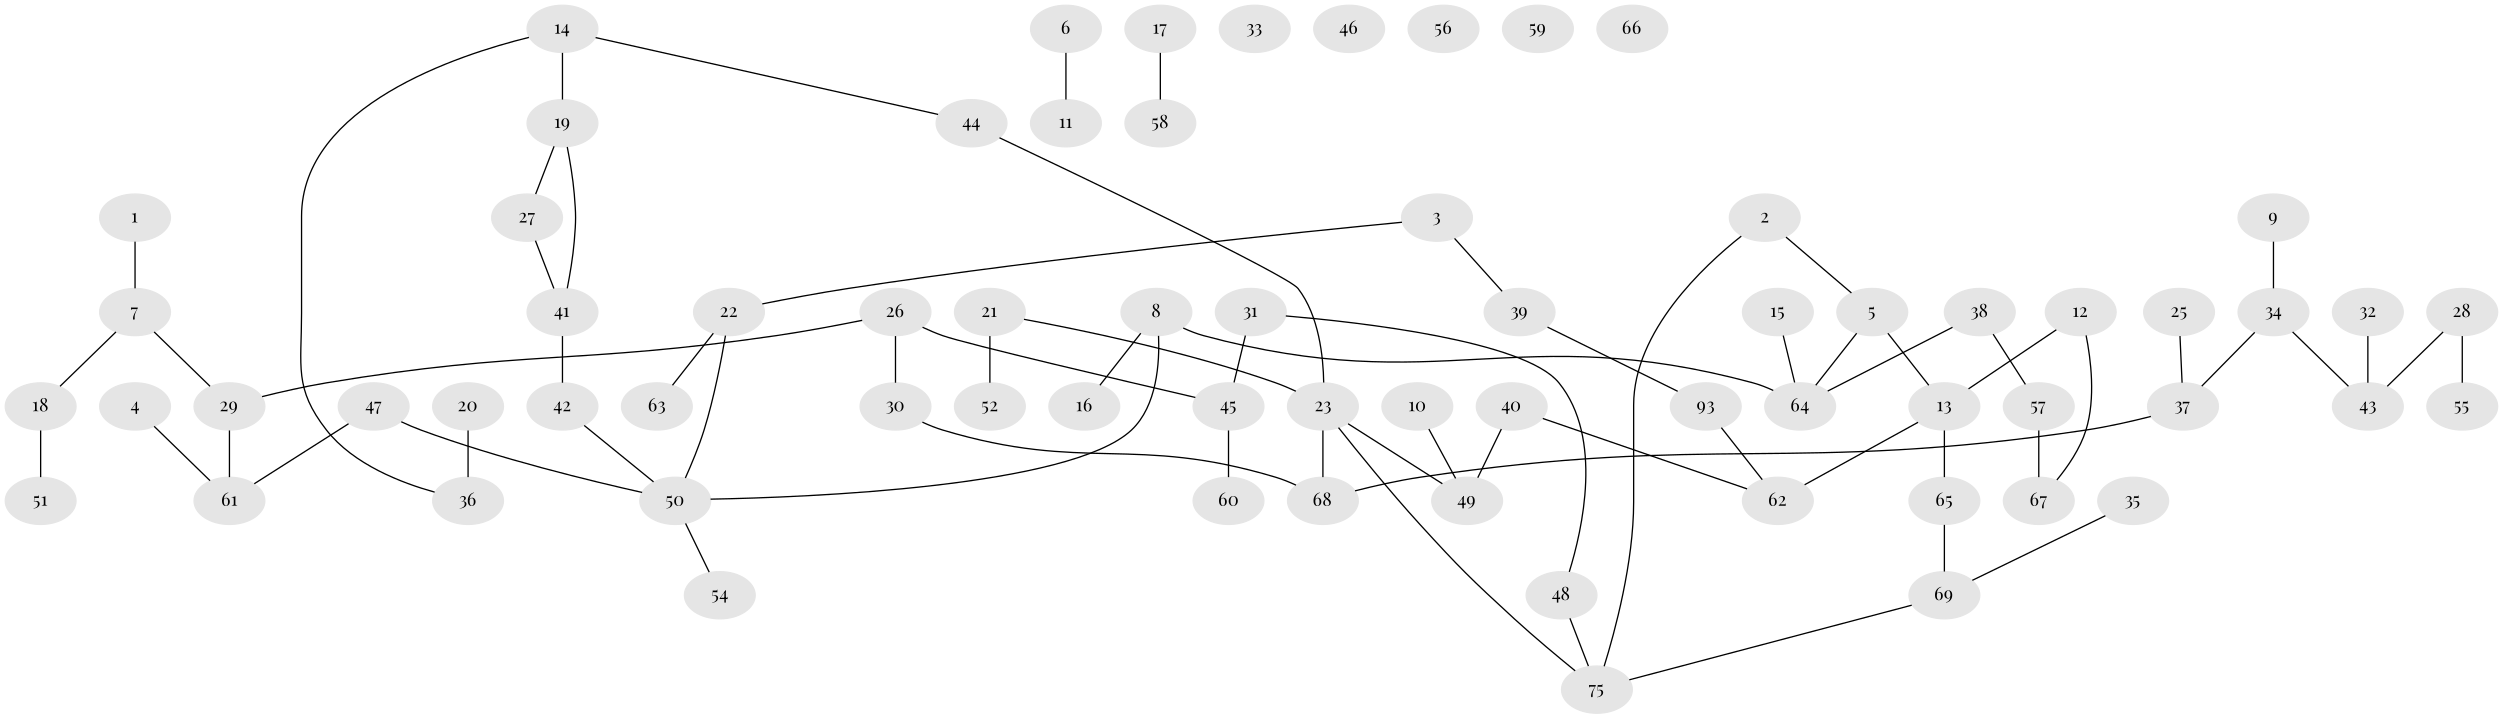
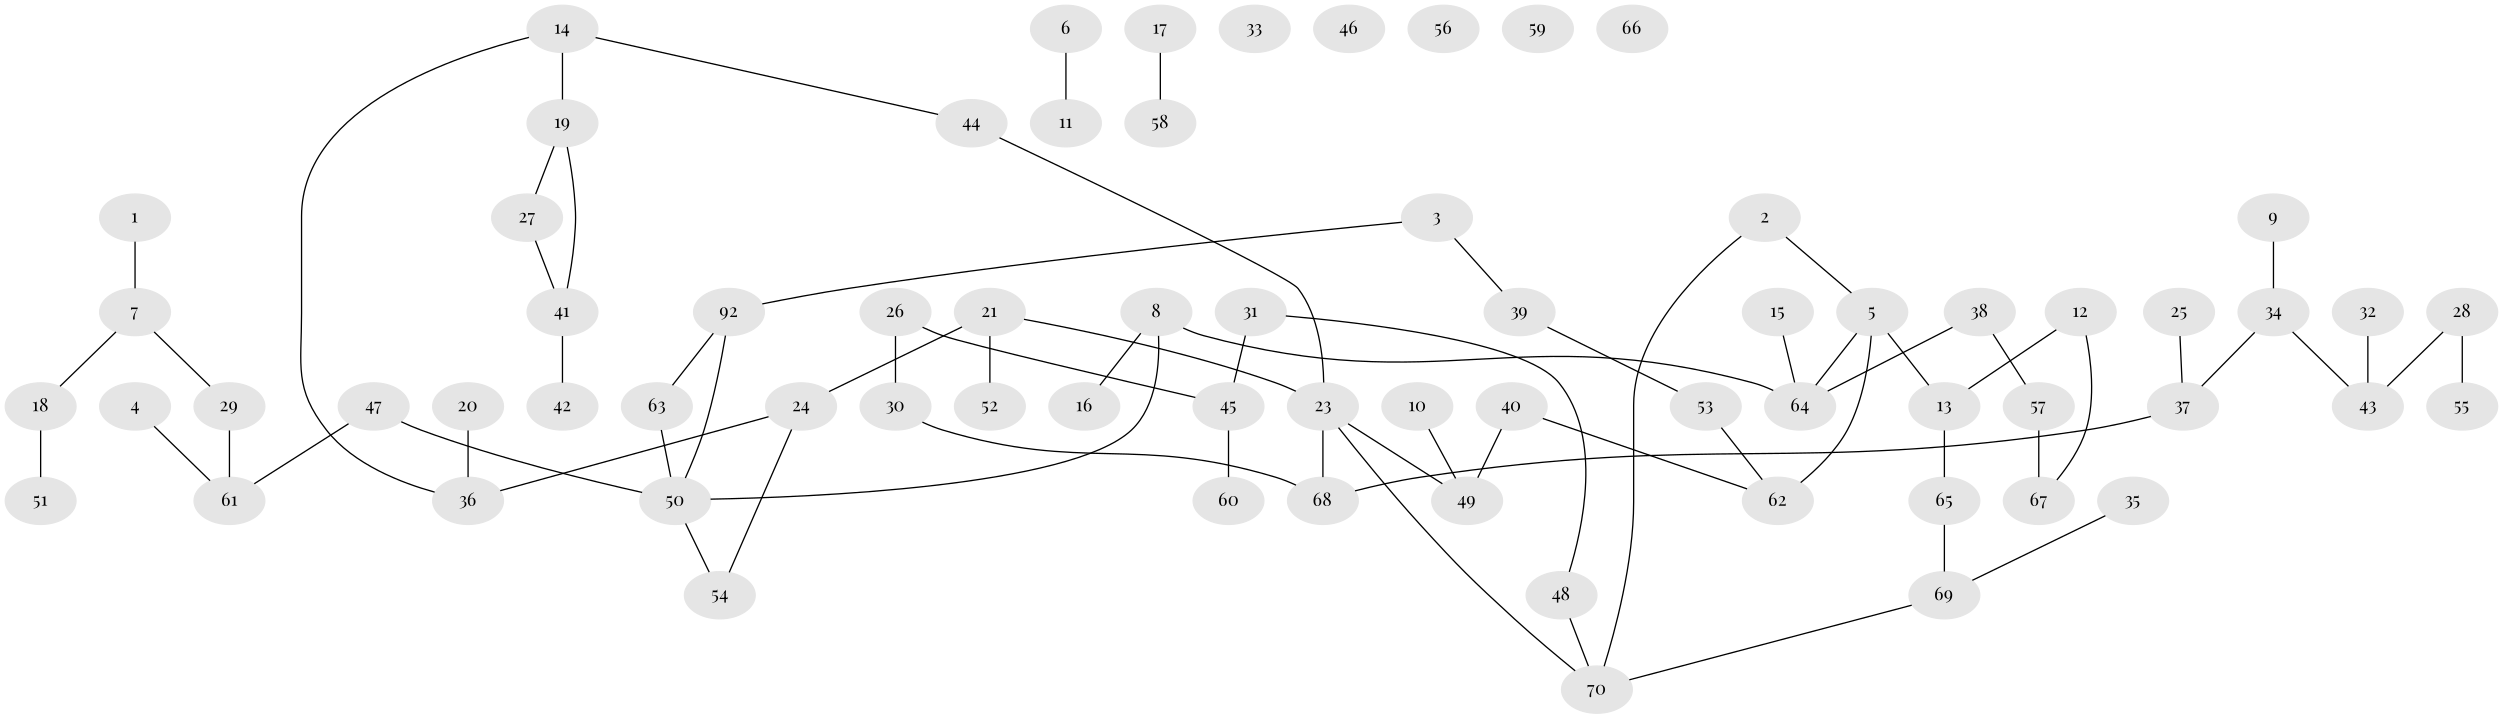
(729, 312) -> (729, 312)
(577, 356) -> none
none -> (801, 406)
(1706, 406) -> (1706, 406)
(619, 454) -> (666, 453)
(1850, 460) -> (1853, 418)
(1597, 690) -> (1597, 690)
